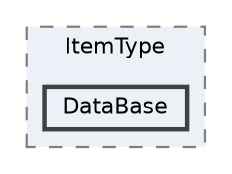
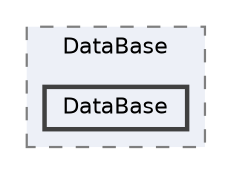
(116, 48) -> (116, 48)
